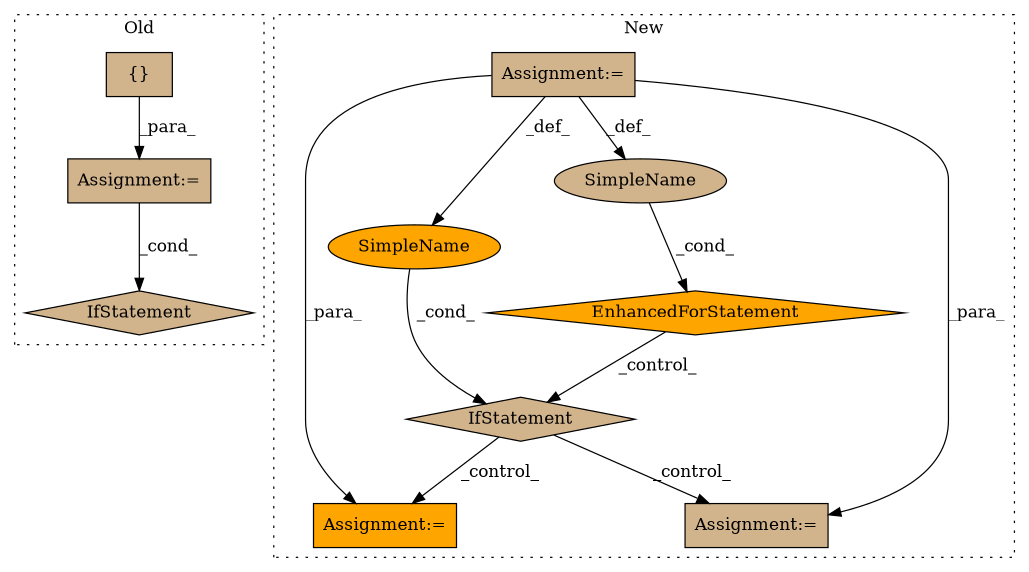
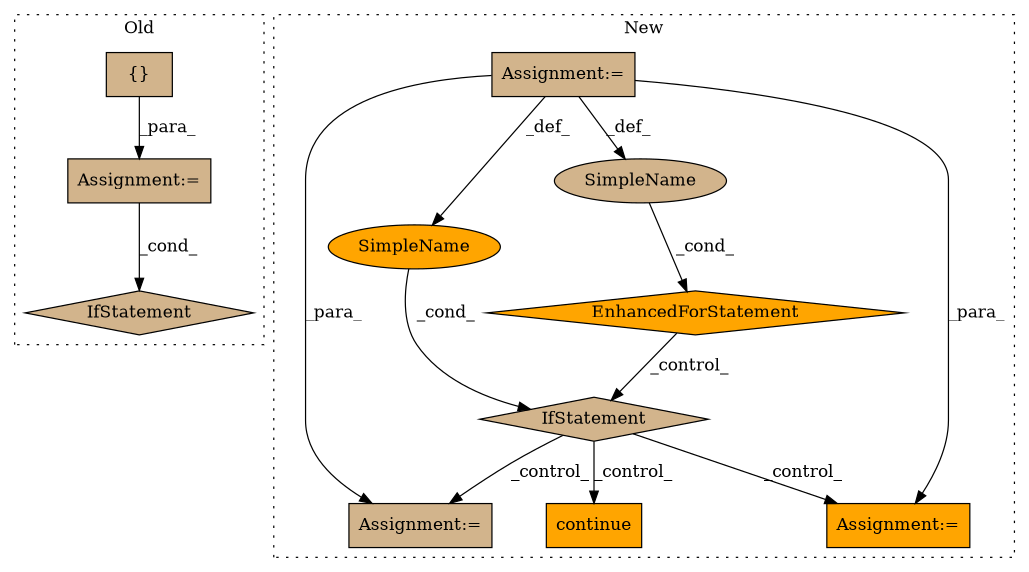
none -> (594, 526)
